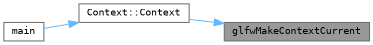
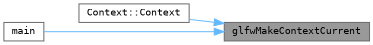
(56, 26) -> (129, 32)
